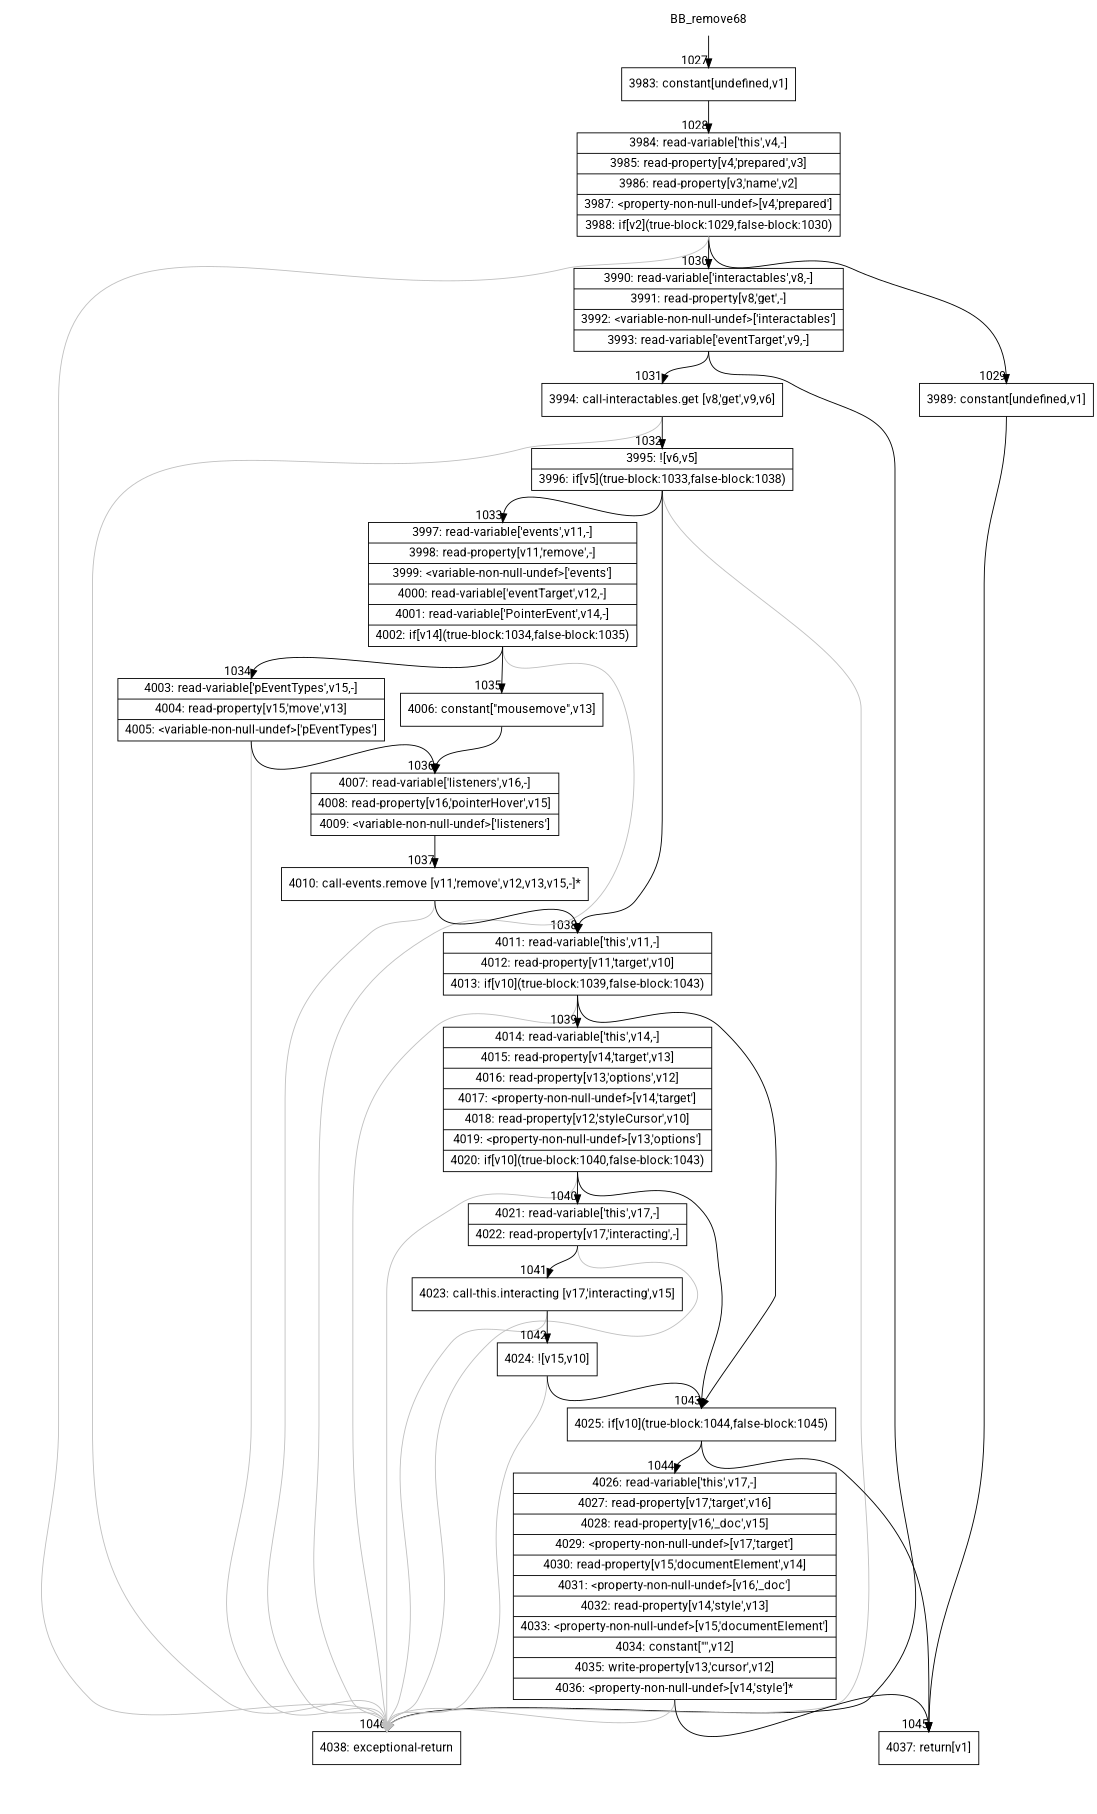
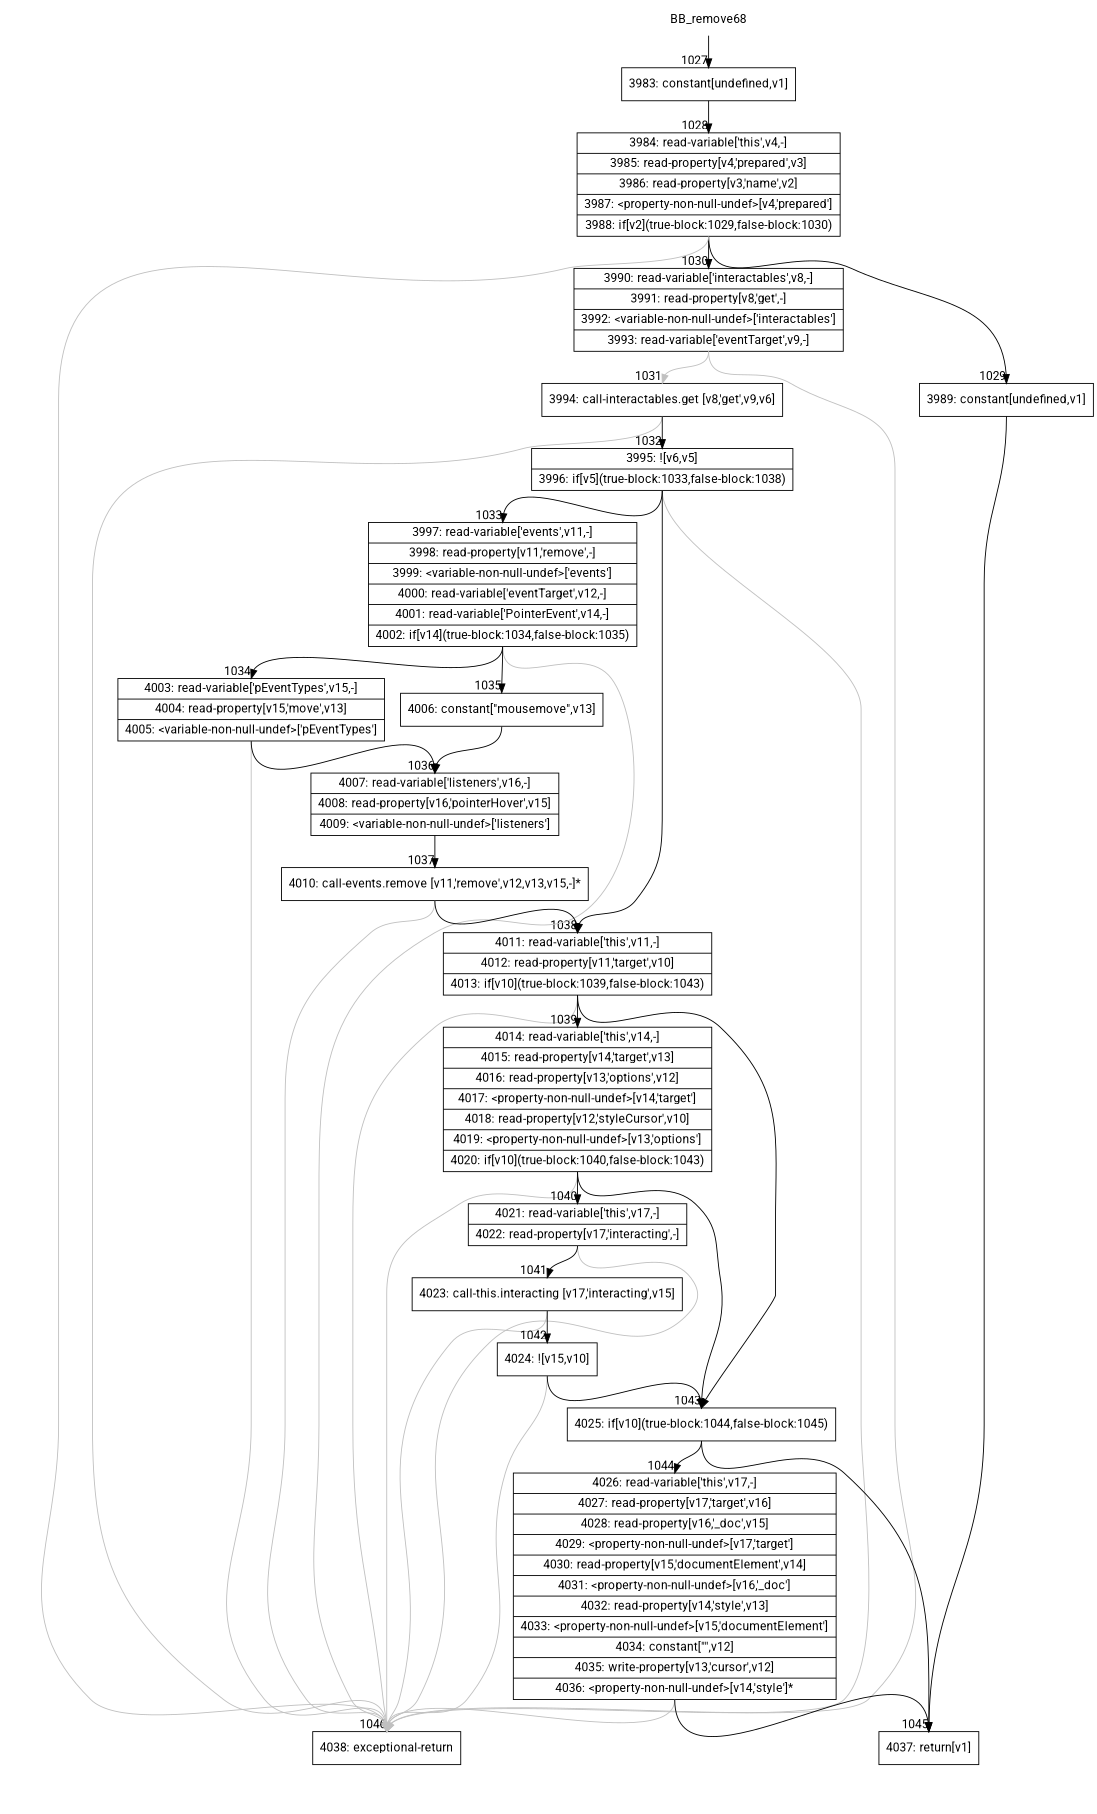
(690, 367) -> (690, 367)
(895, 1211) -> (895, 1211)
